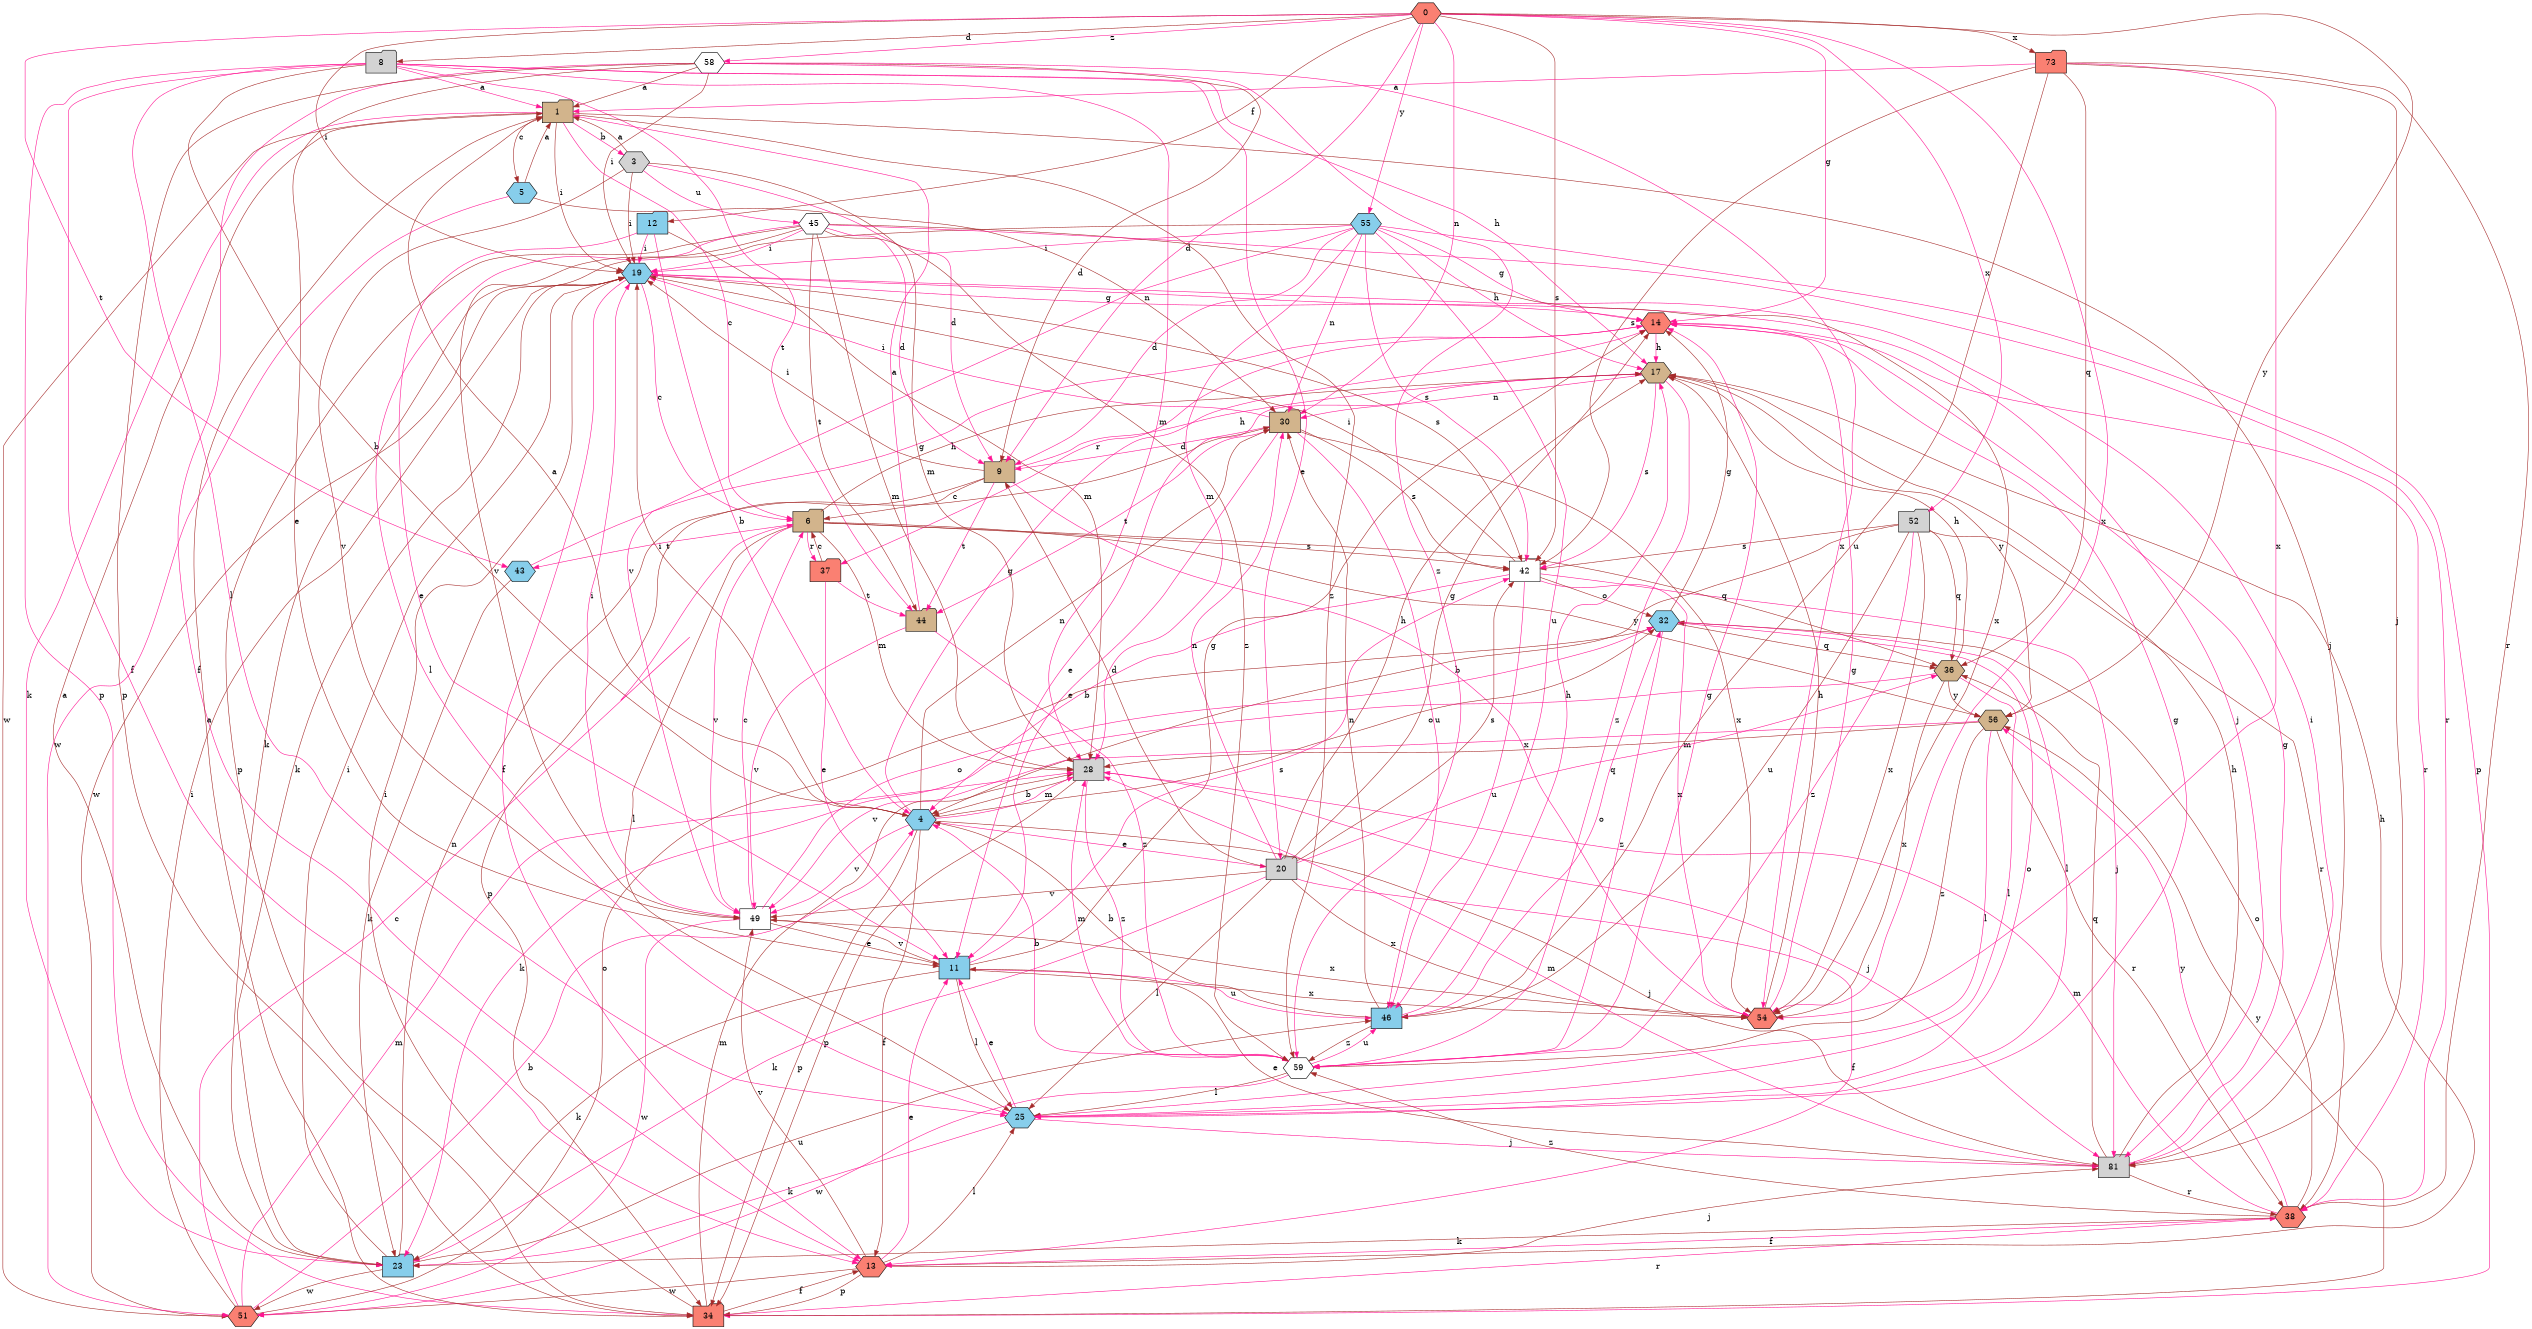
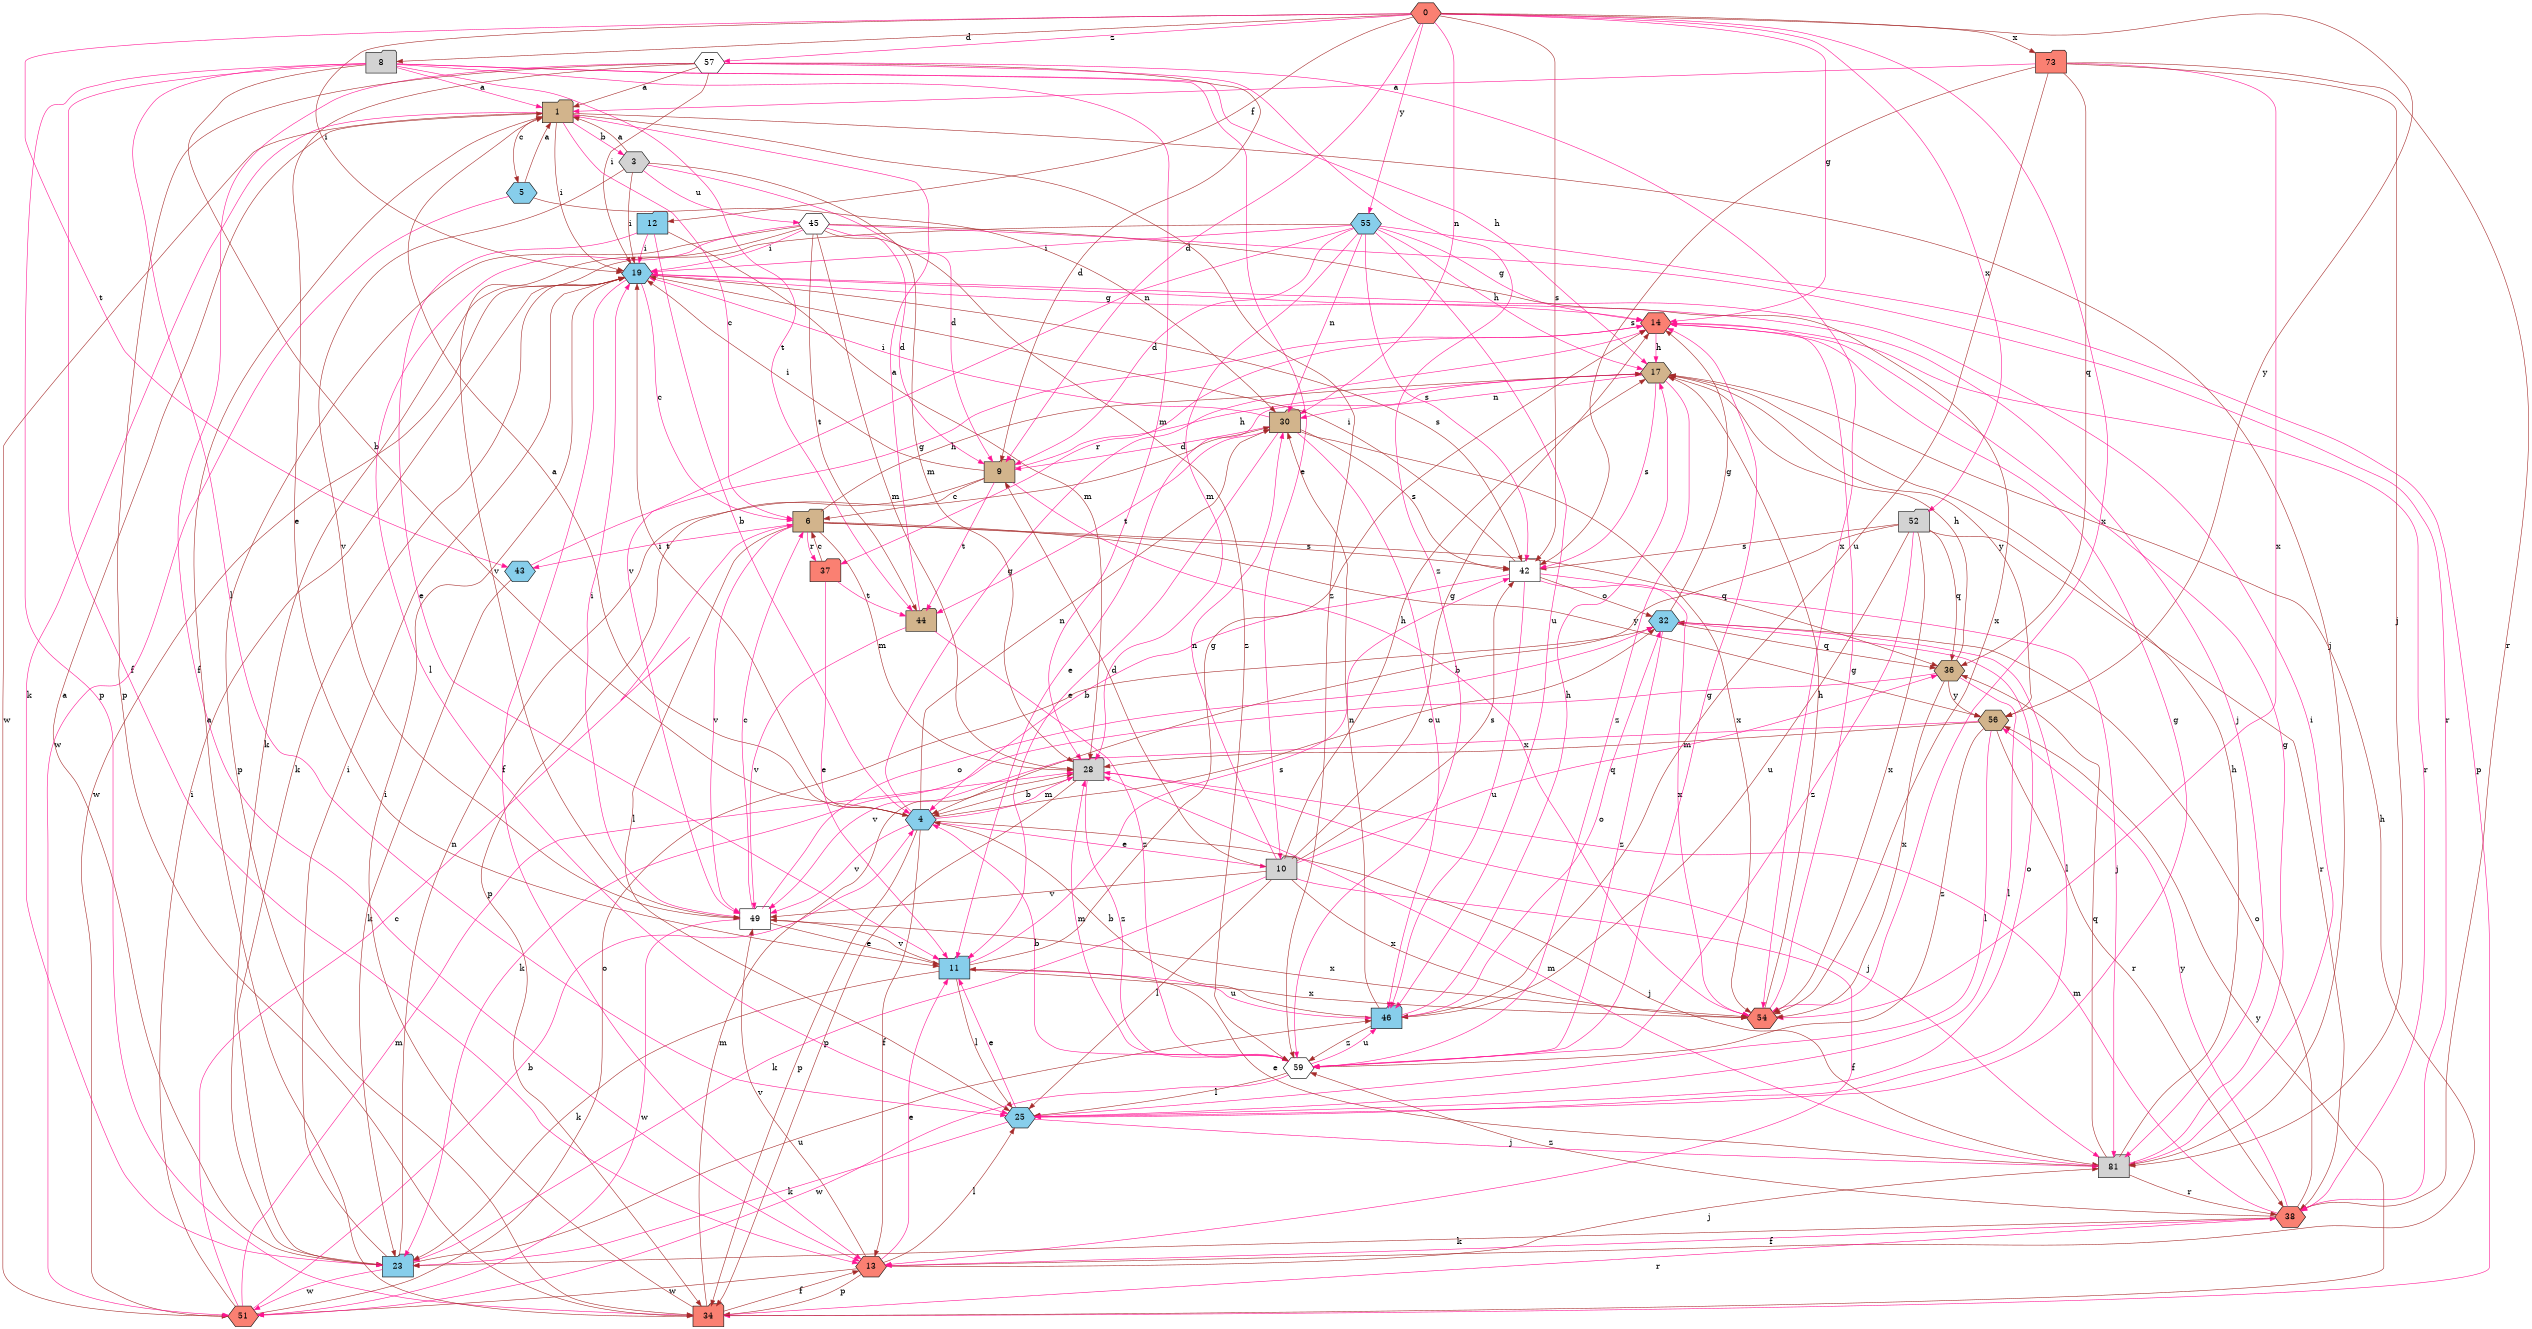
(710, 63) -> (710, 63)
(1282, 869) -> (1282, 869)
(319, 1283) -> (319, 1283)
